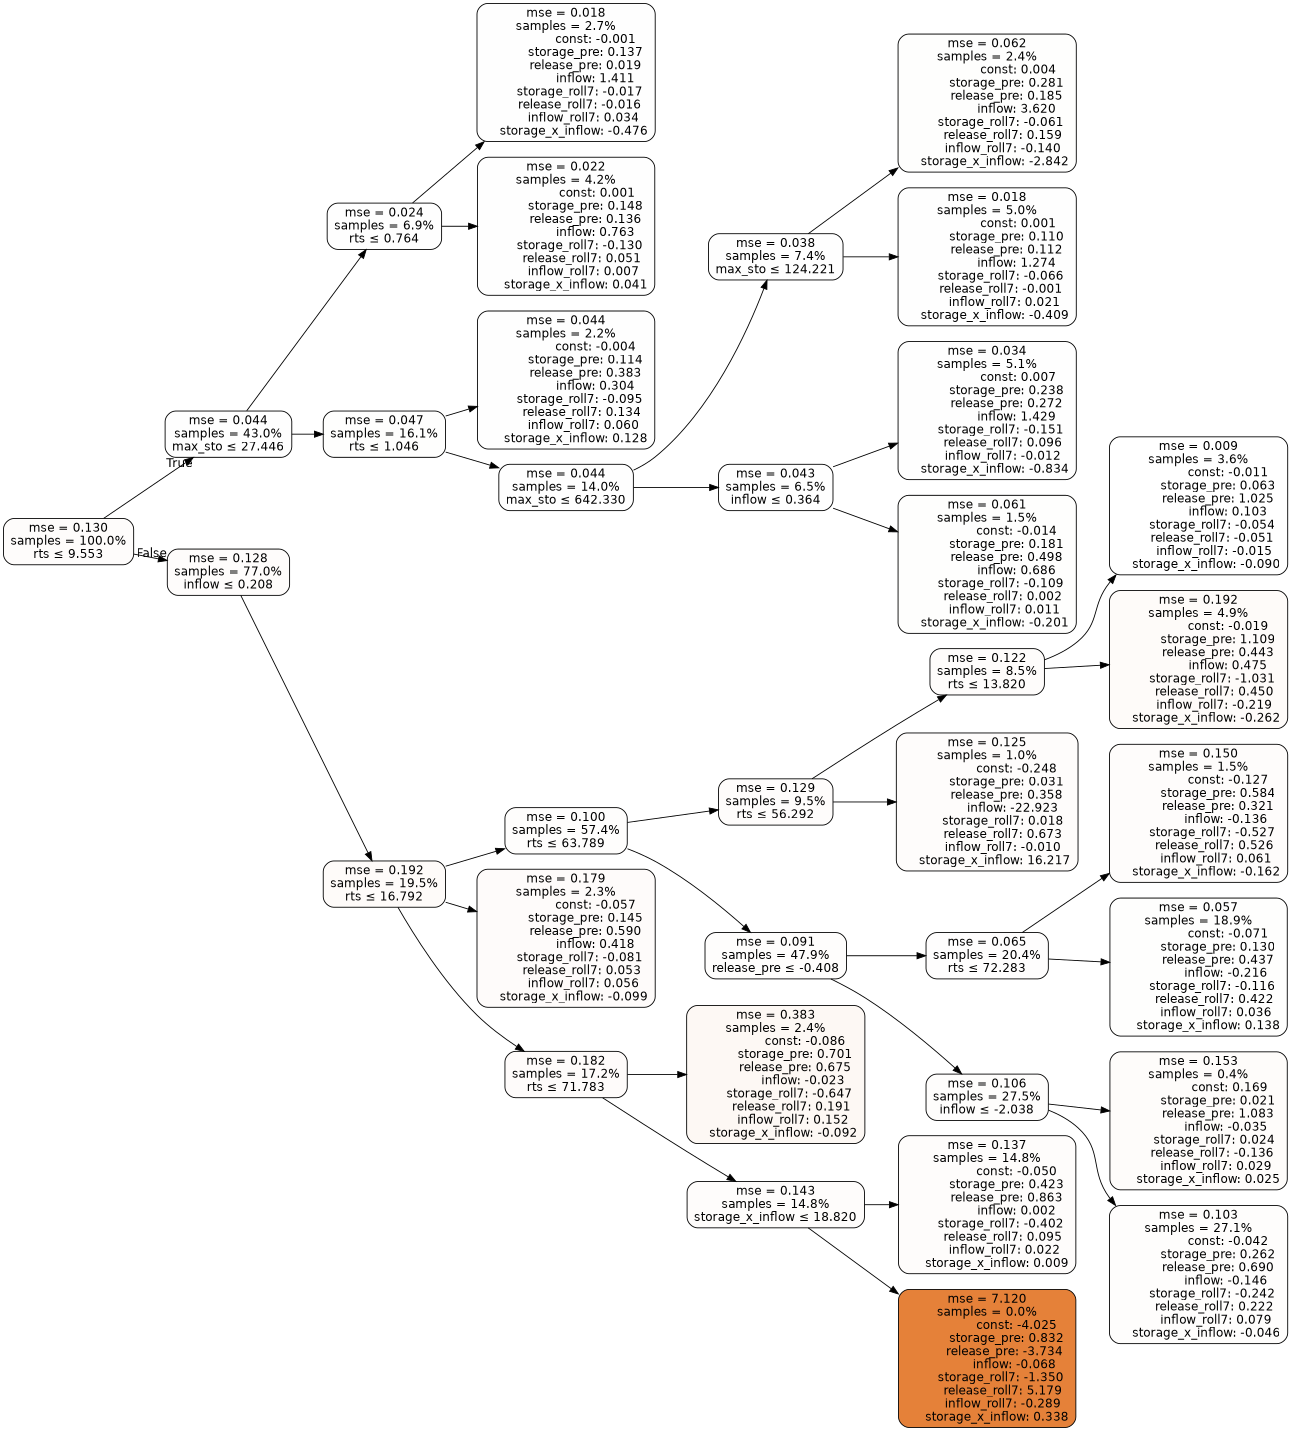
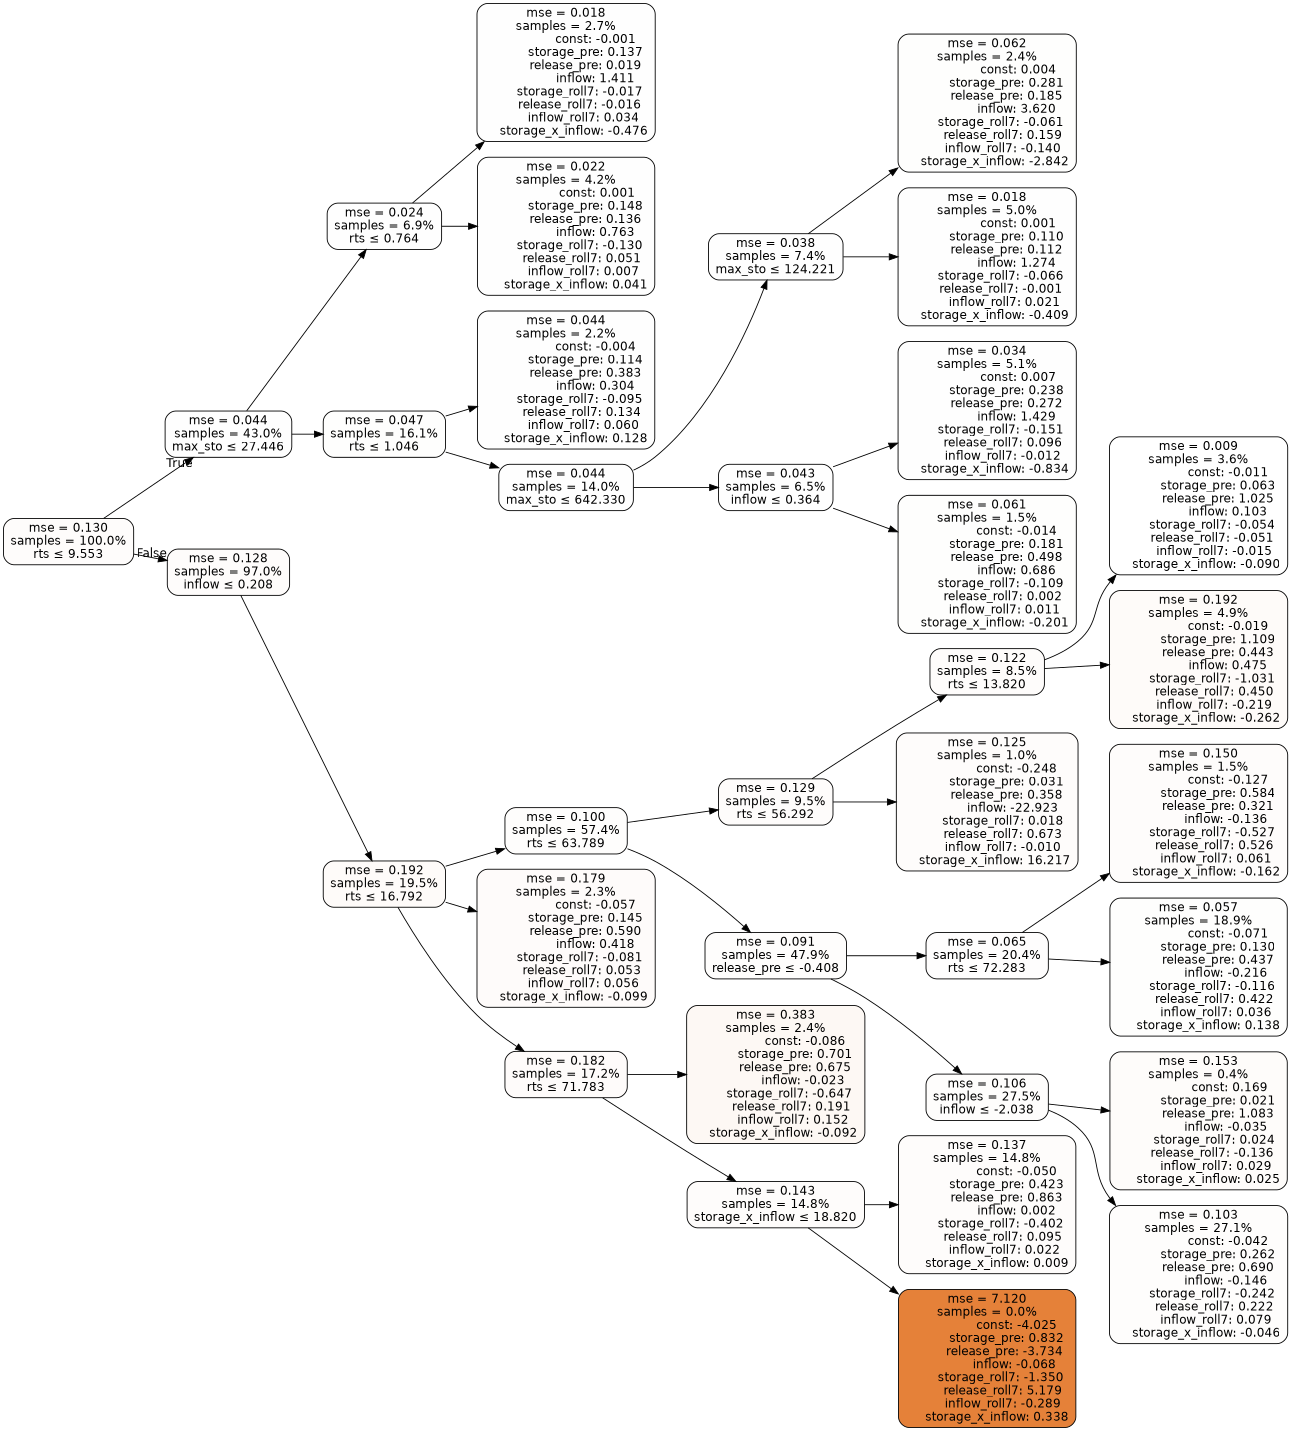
(228, 572) -> (228, 572)
